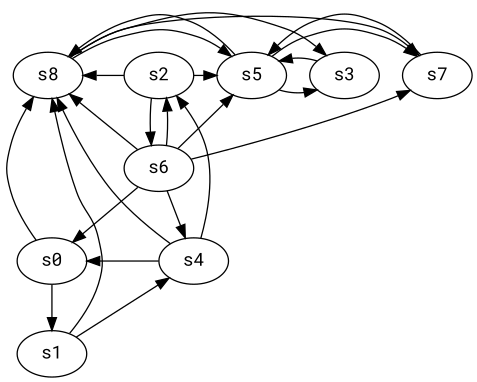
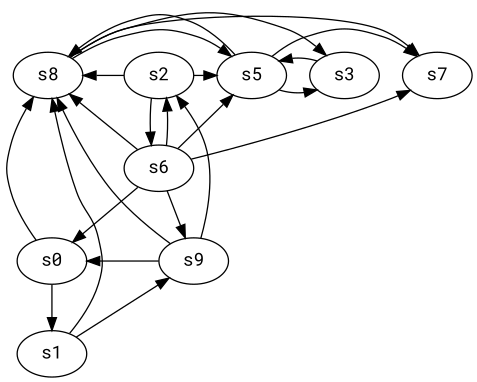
(351, 15) -> none
(194, 261) -> (194, 261)
